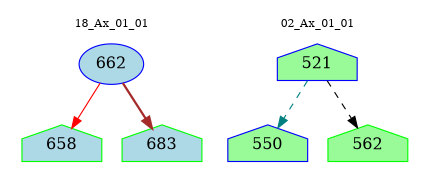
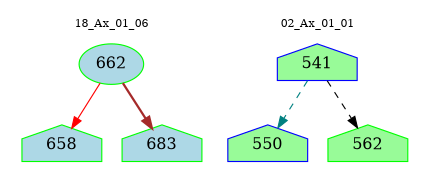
(112, 24) -> (112, 24)
(111, 64) -> (111, 64)
(317, 64) -> (317, 64)
